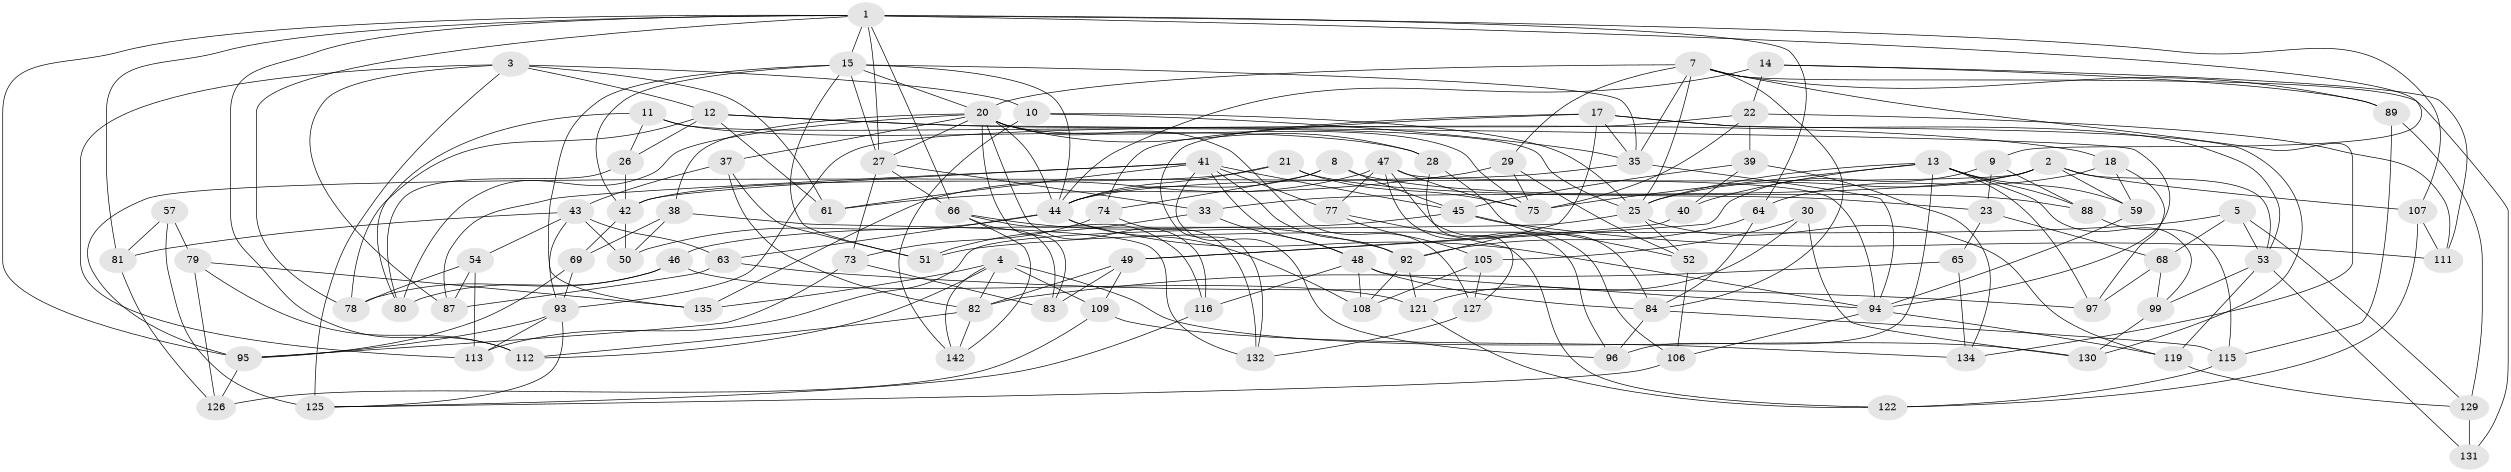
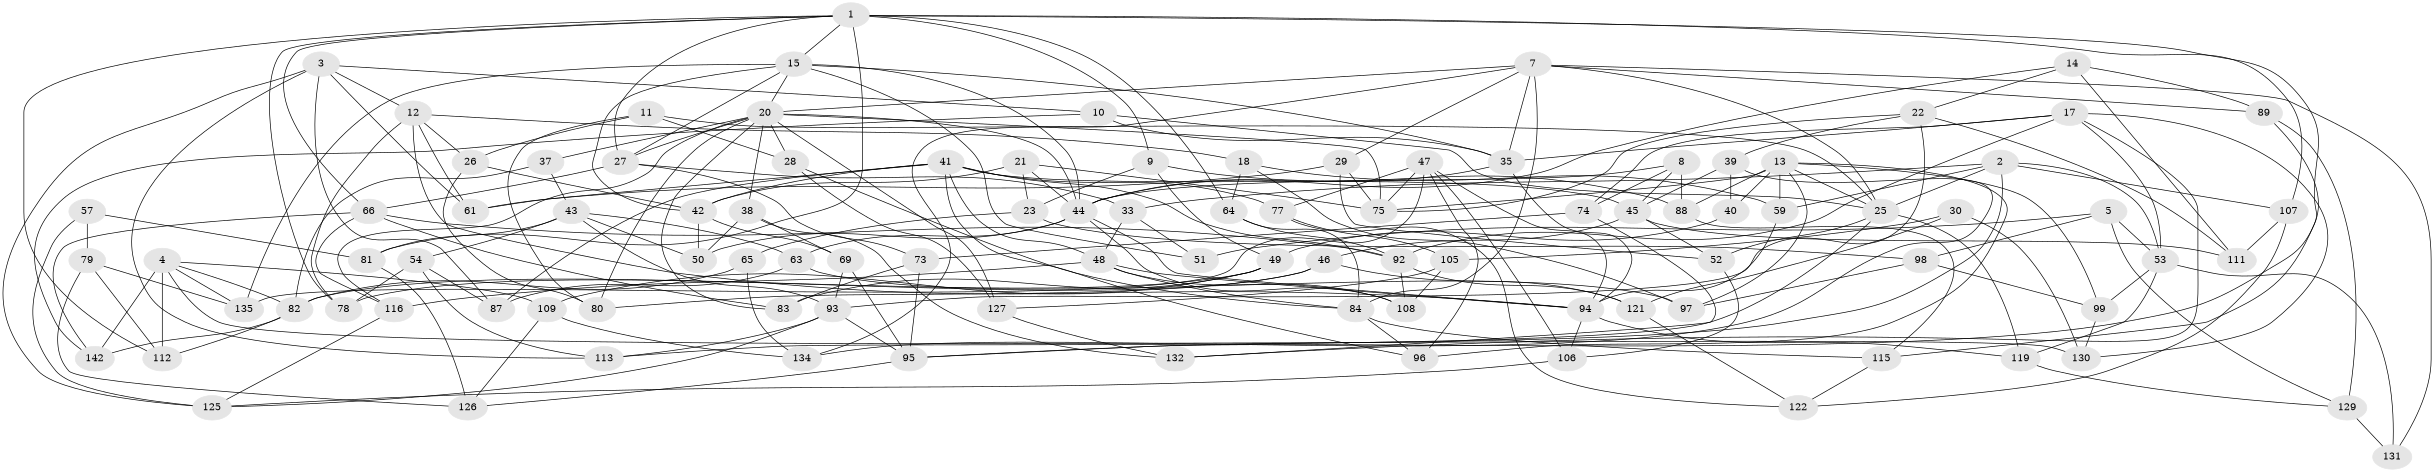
(769, 216) -> none
(2162, 261) -> (1921, 261)
